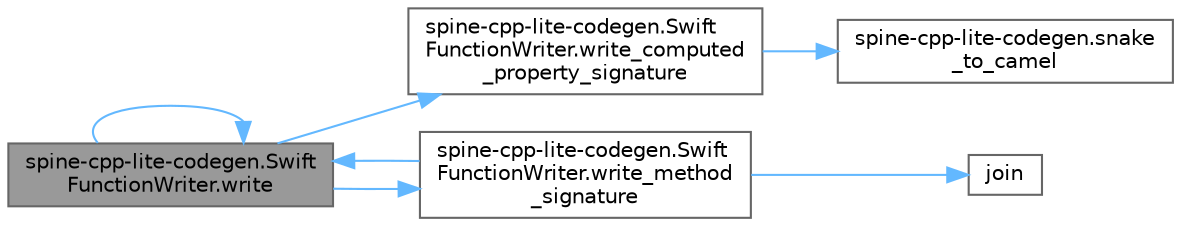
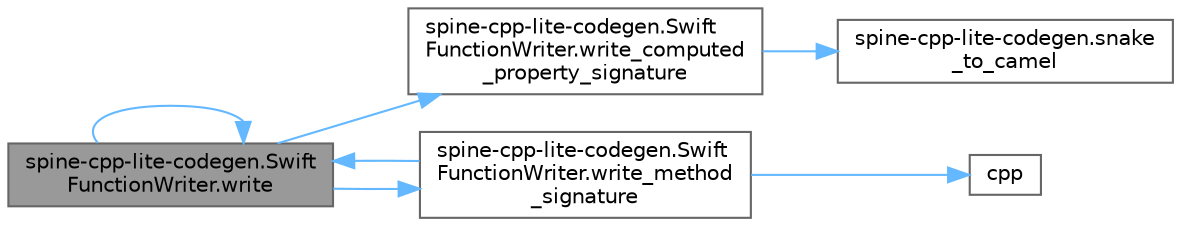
(1005, 175) -> (1005, 175)
